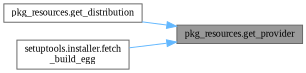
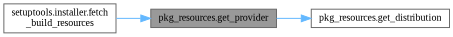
(154, 23) -> (289, 18)
(73, 55) -> (60, 18)
